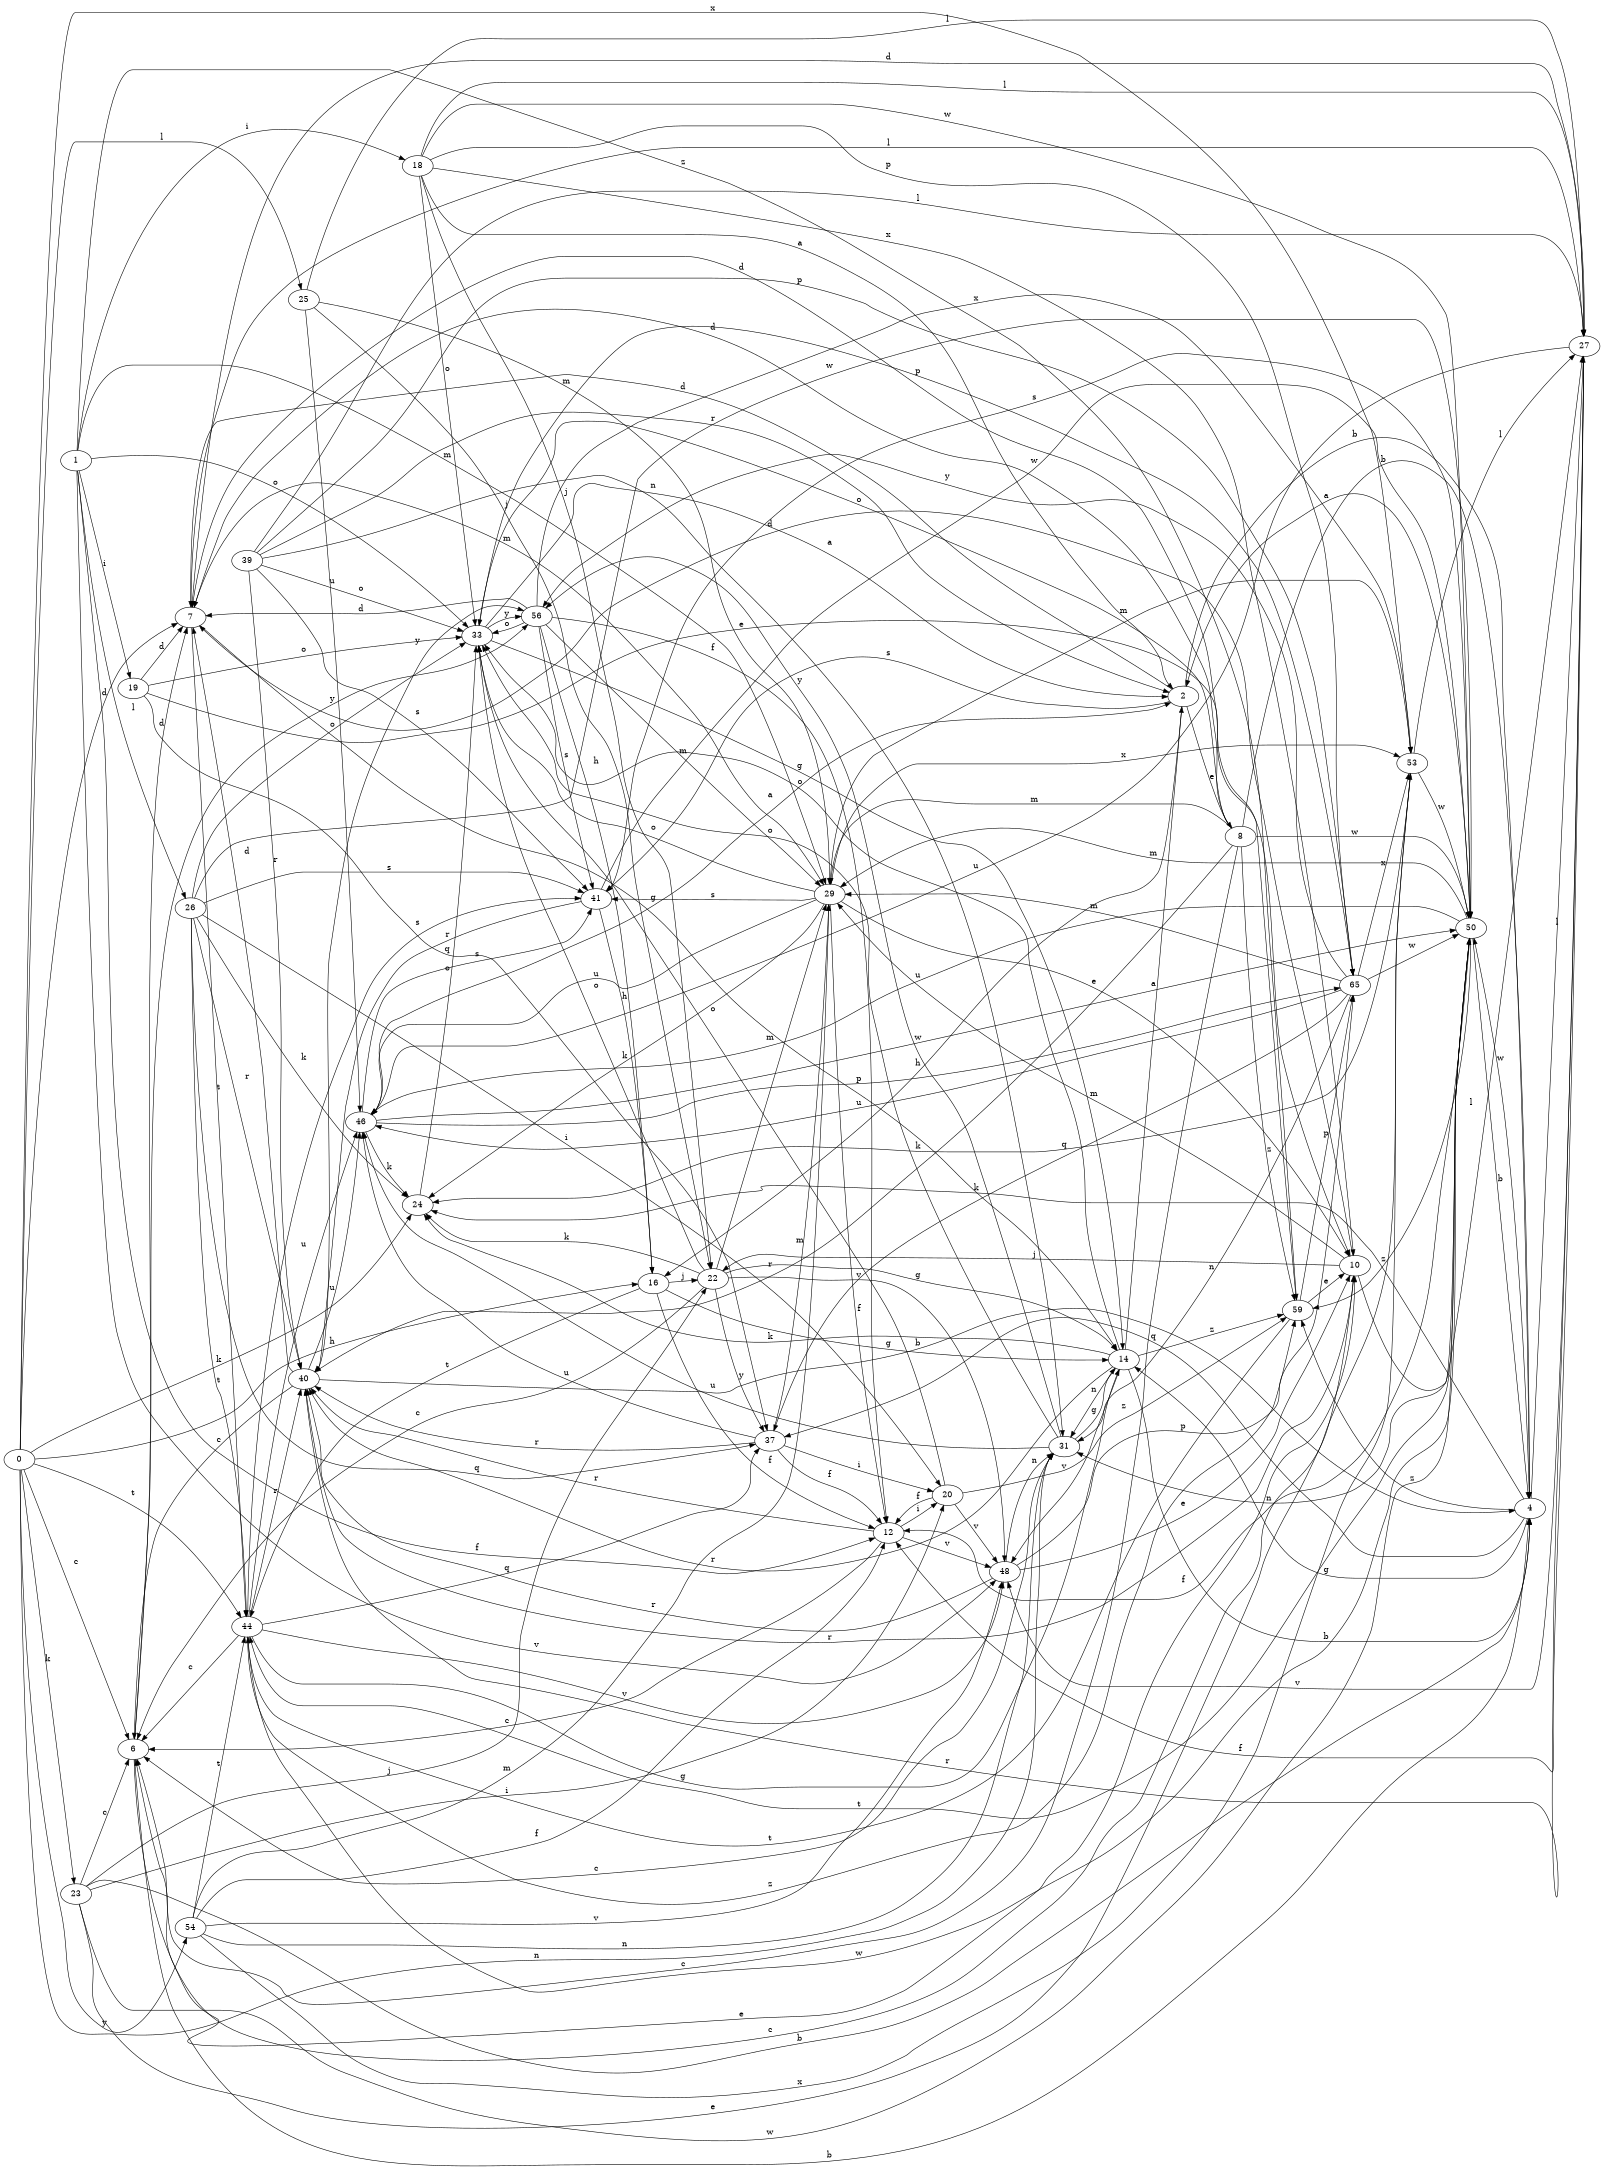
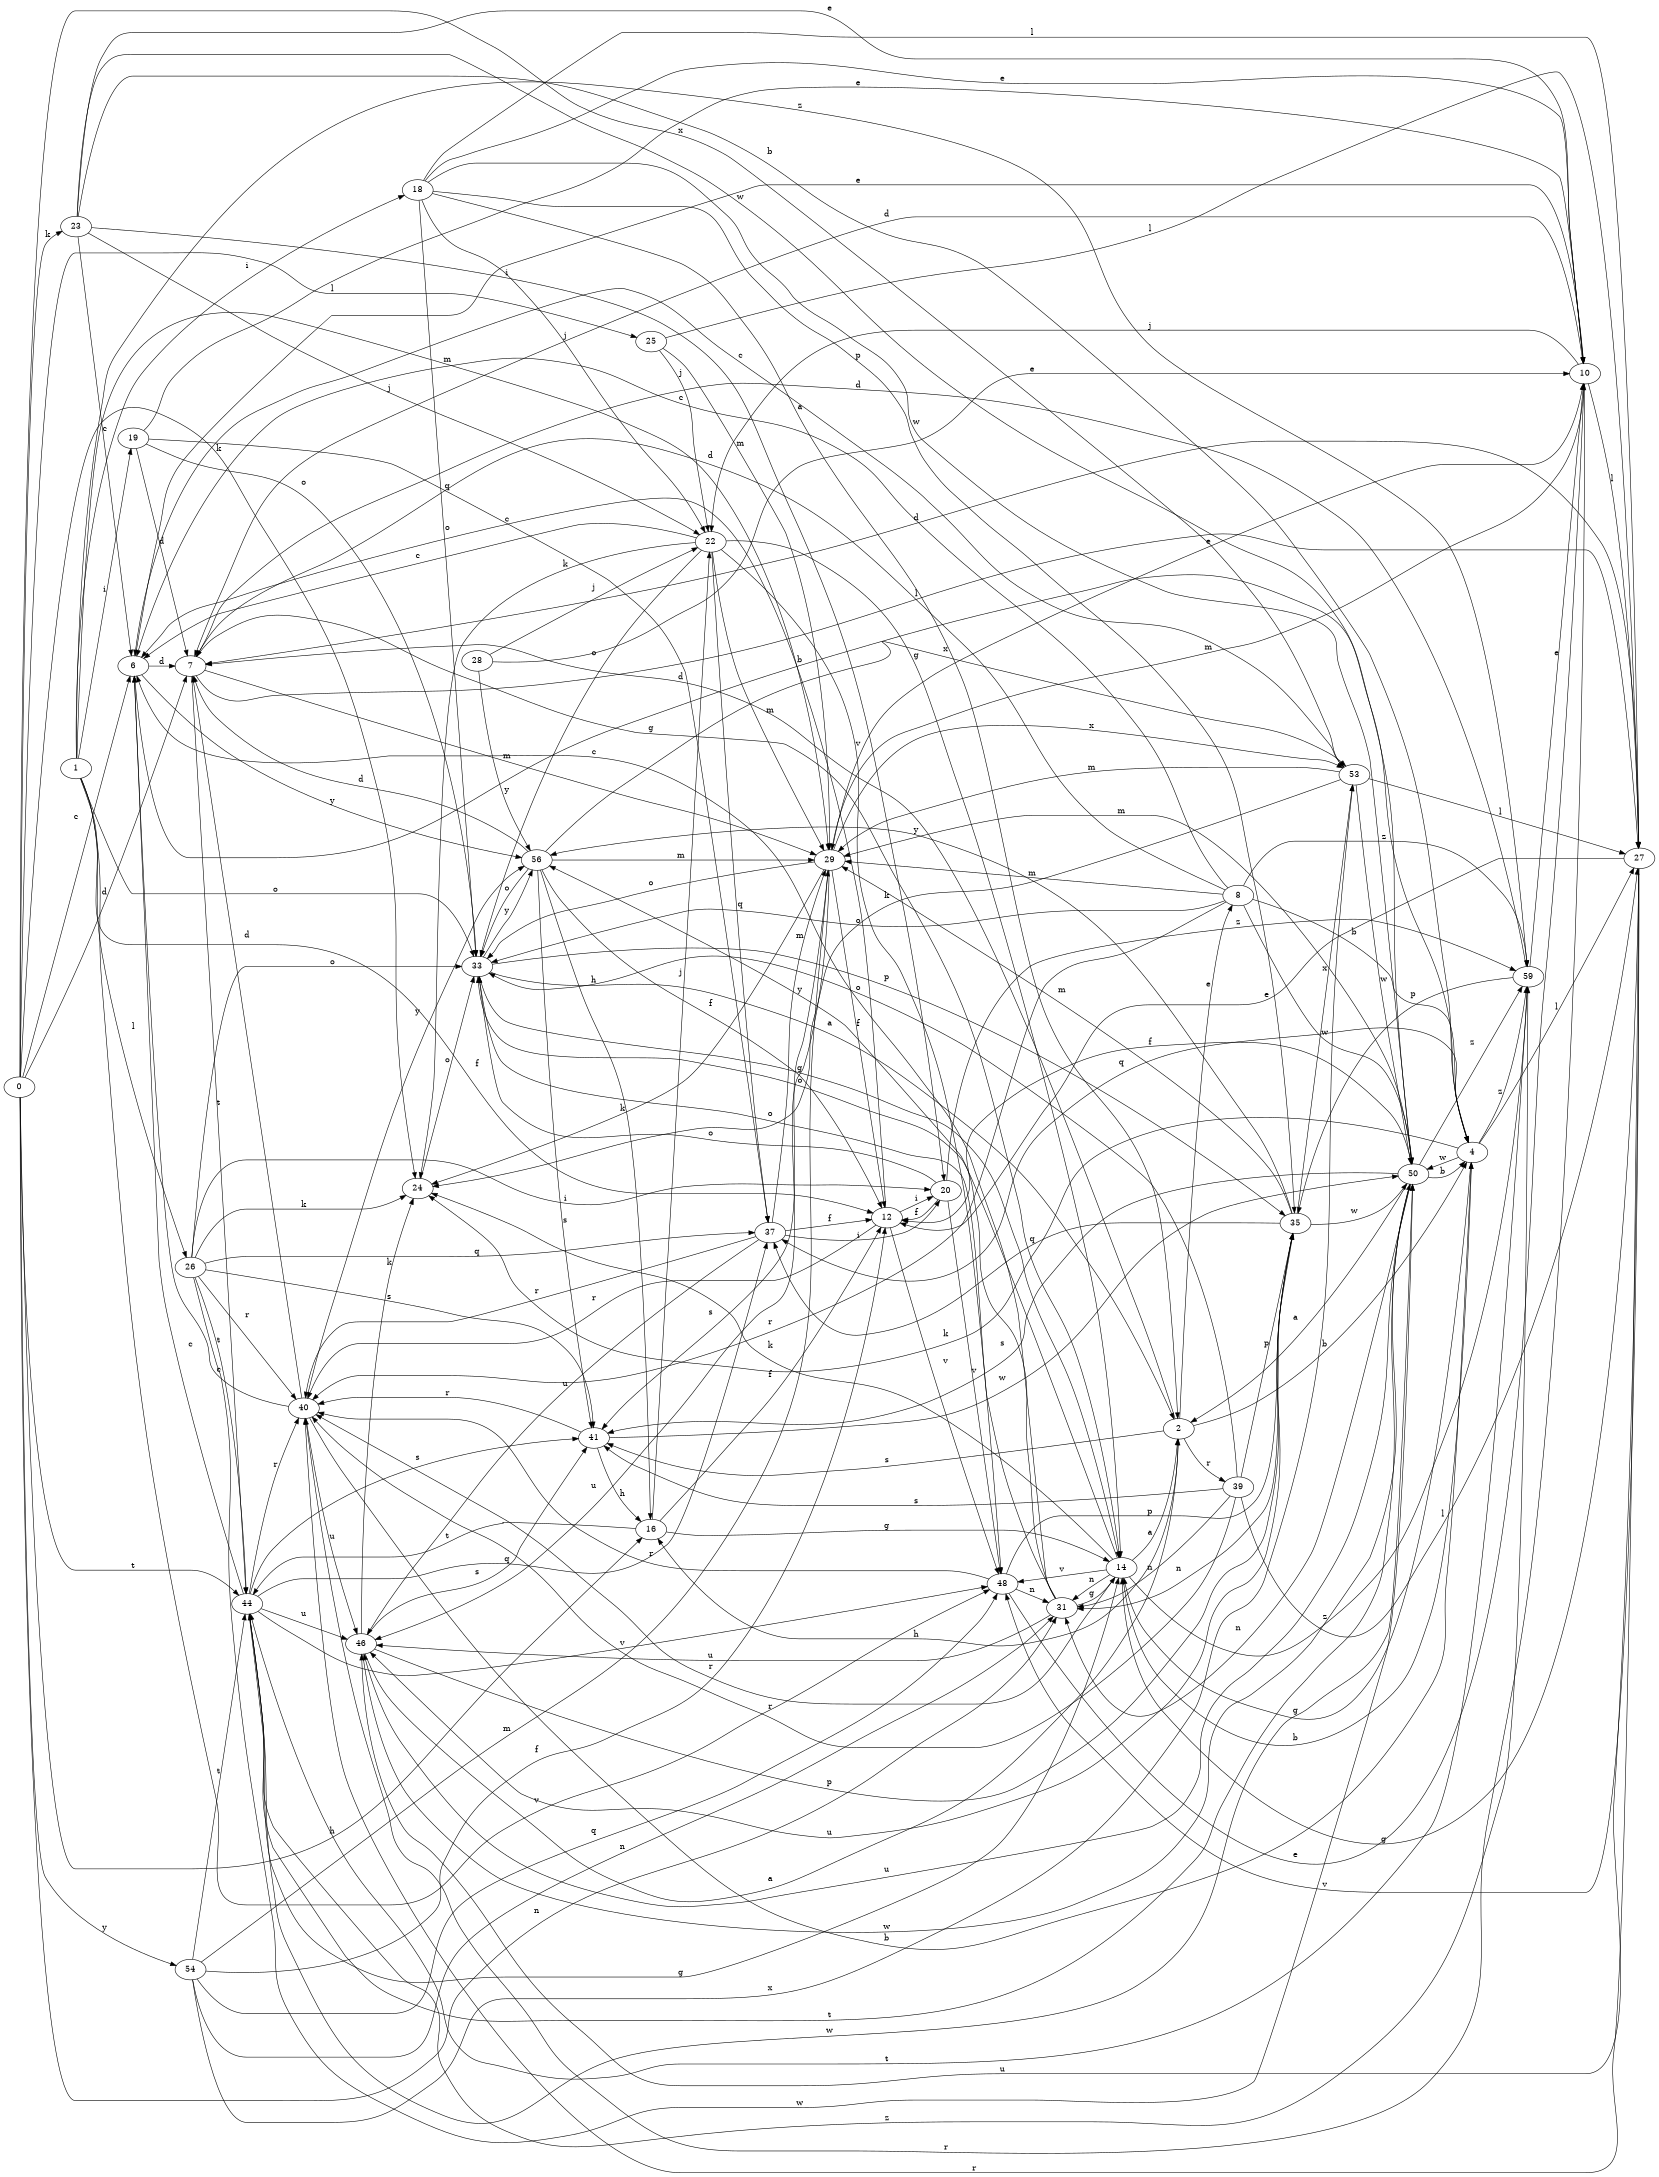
(889, 235) -> (1003, 79)
(736, 430) -> (1199, 1462)
none -> (477, 661)
(339, 708) -> none
(1355, 985) -> (1296, 1223)
(742, 1375) -> (740, 904)
none -> (1571, 1598)
(1241, 1749) -> (1267, 995)
(596, 1918) -> (594, 1831)
